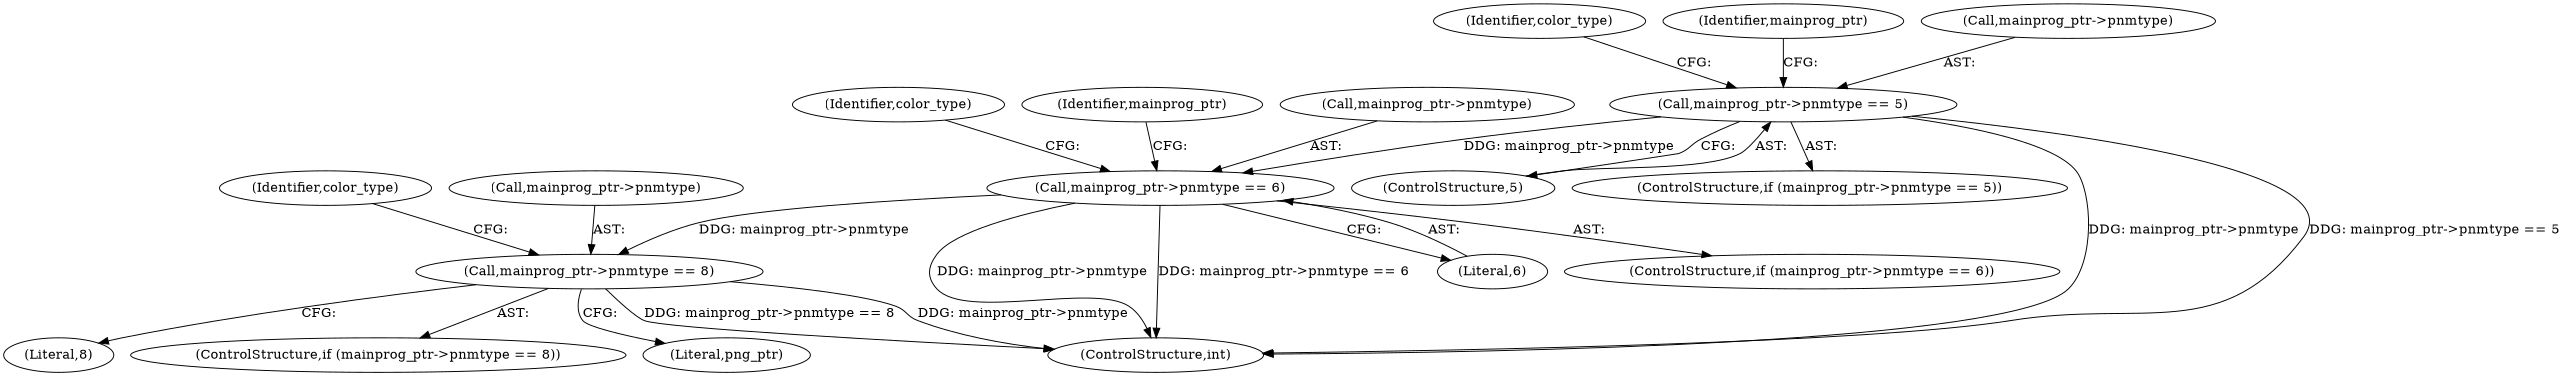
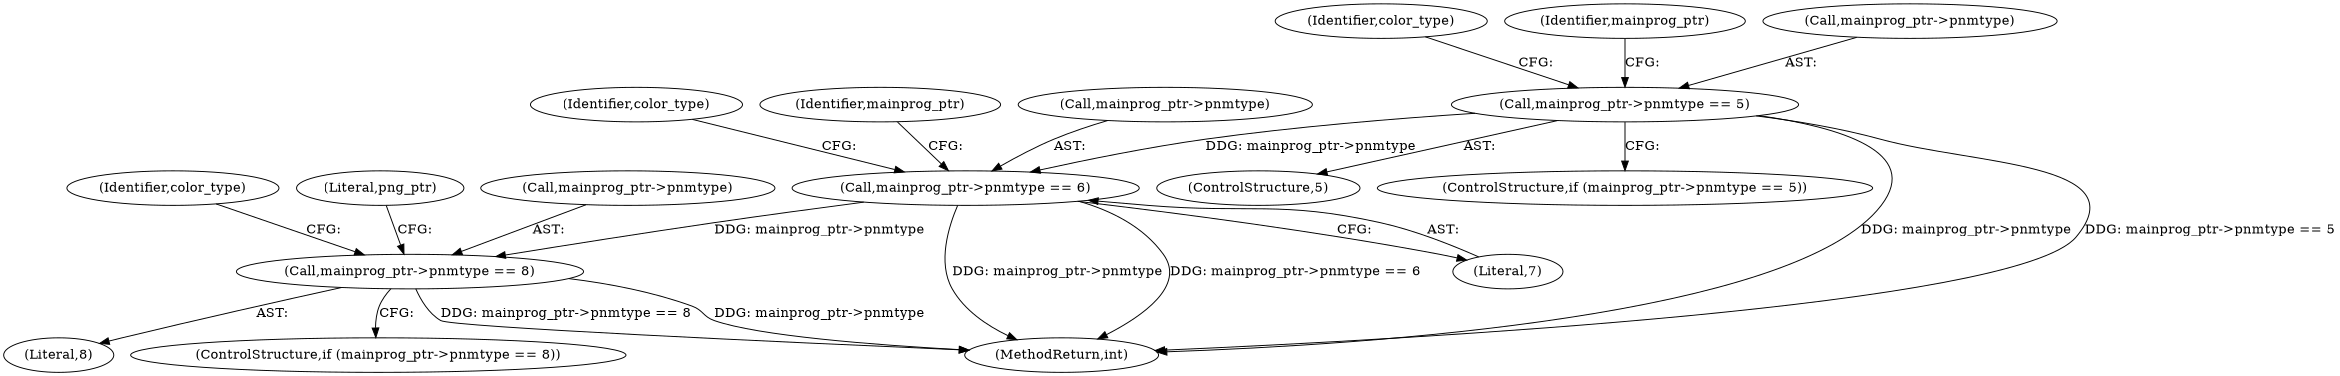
(1720, 146) -> (1482, 146)
(1824, 146) -> (1645, 146)
(1651, 167) -> none
(1493, 272) -> (1508, 272)
(1812, 272) -> none
(321, 313) -> (275, 313)
(516, 313) -> (399, 313)
(603, 329) -> (393, 225)
(1156, 355) -> (1062, 355)
